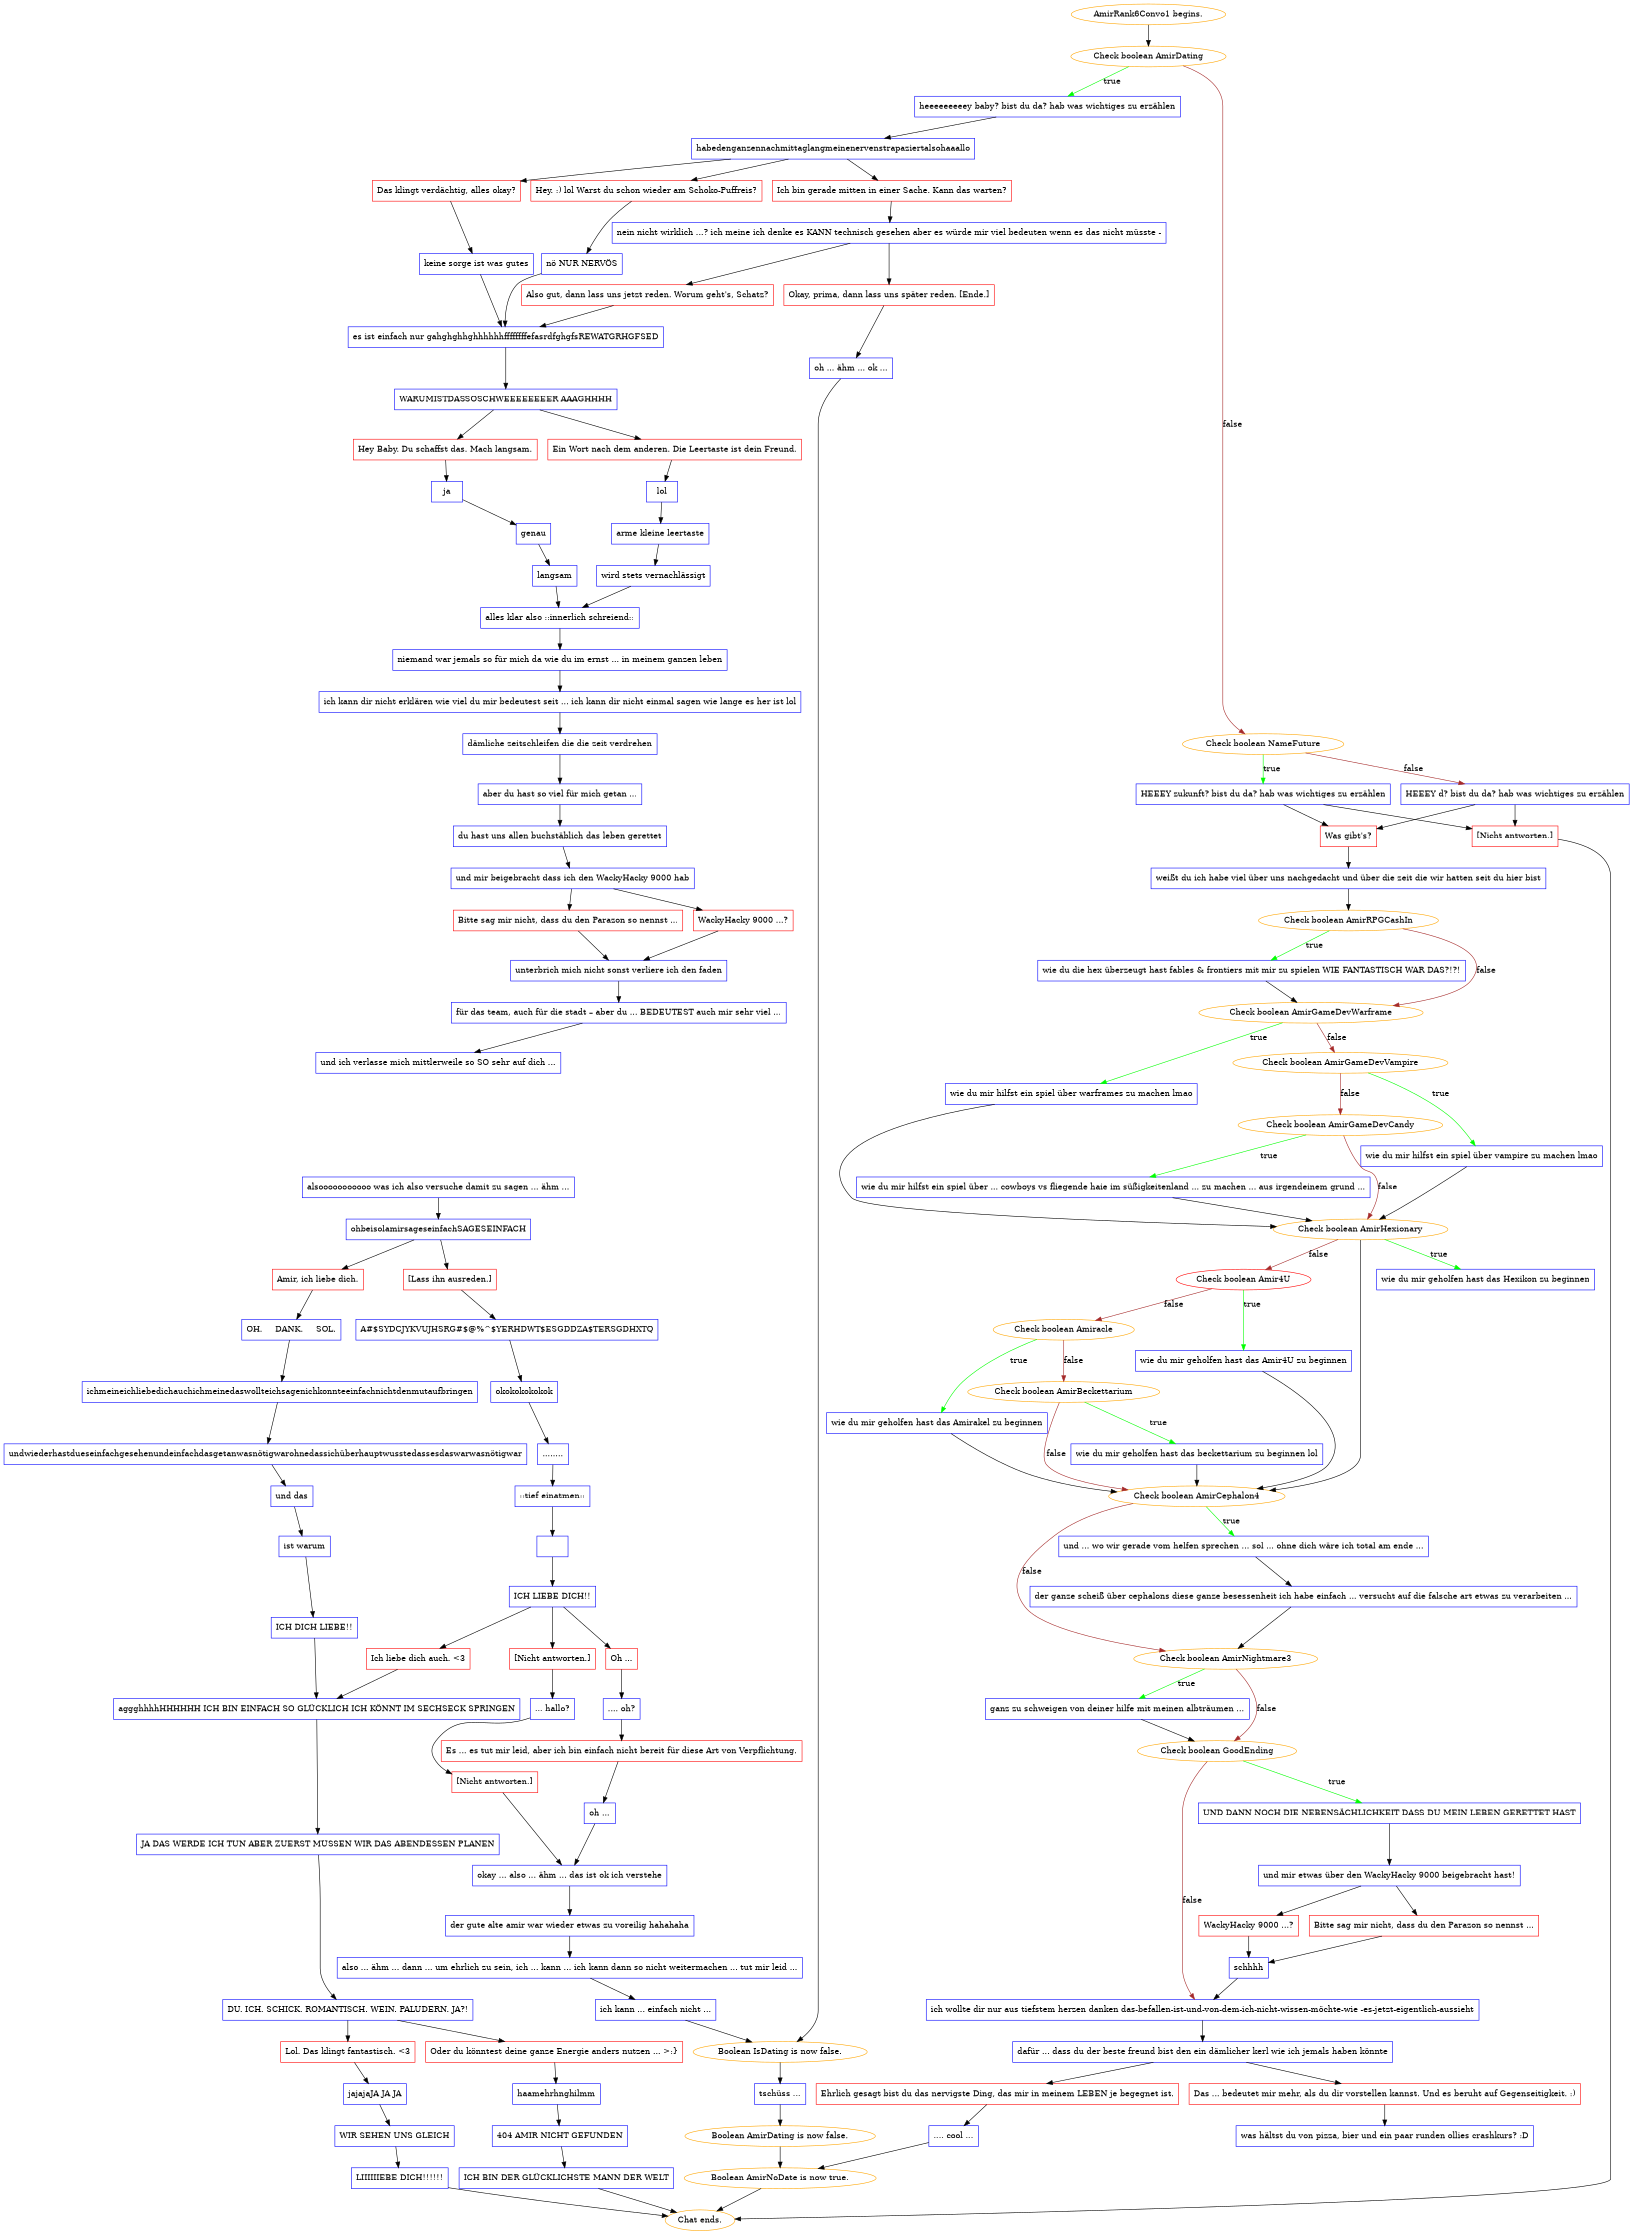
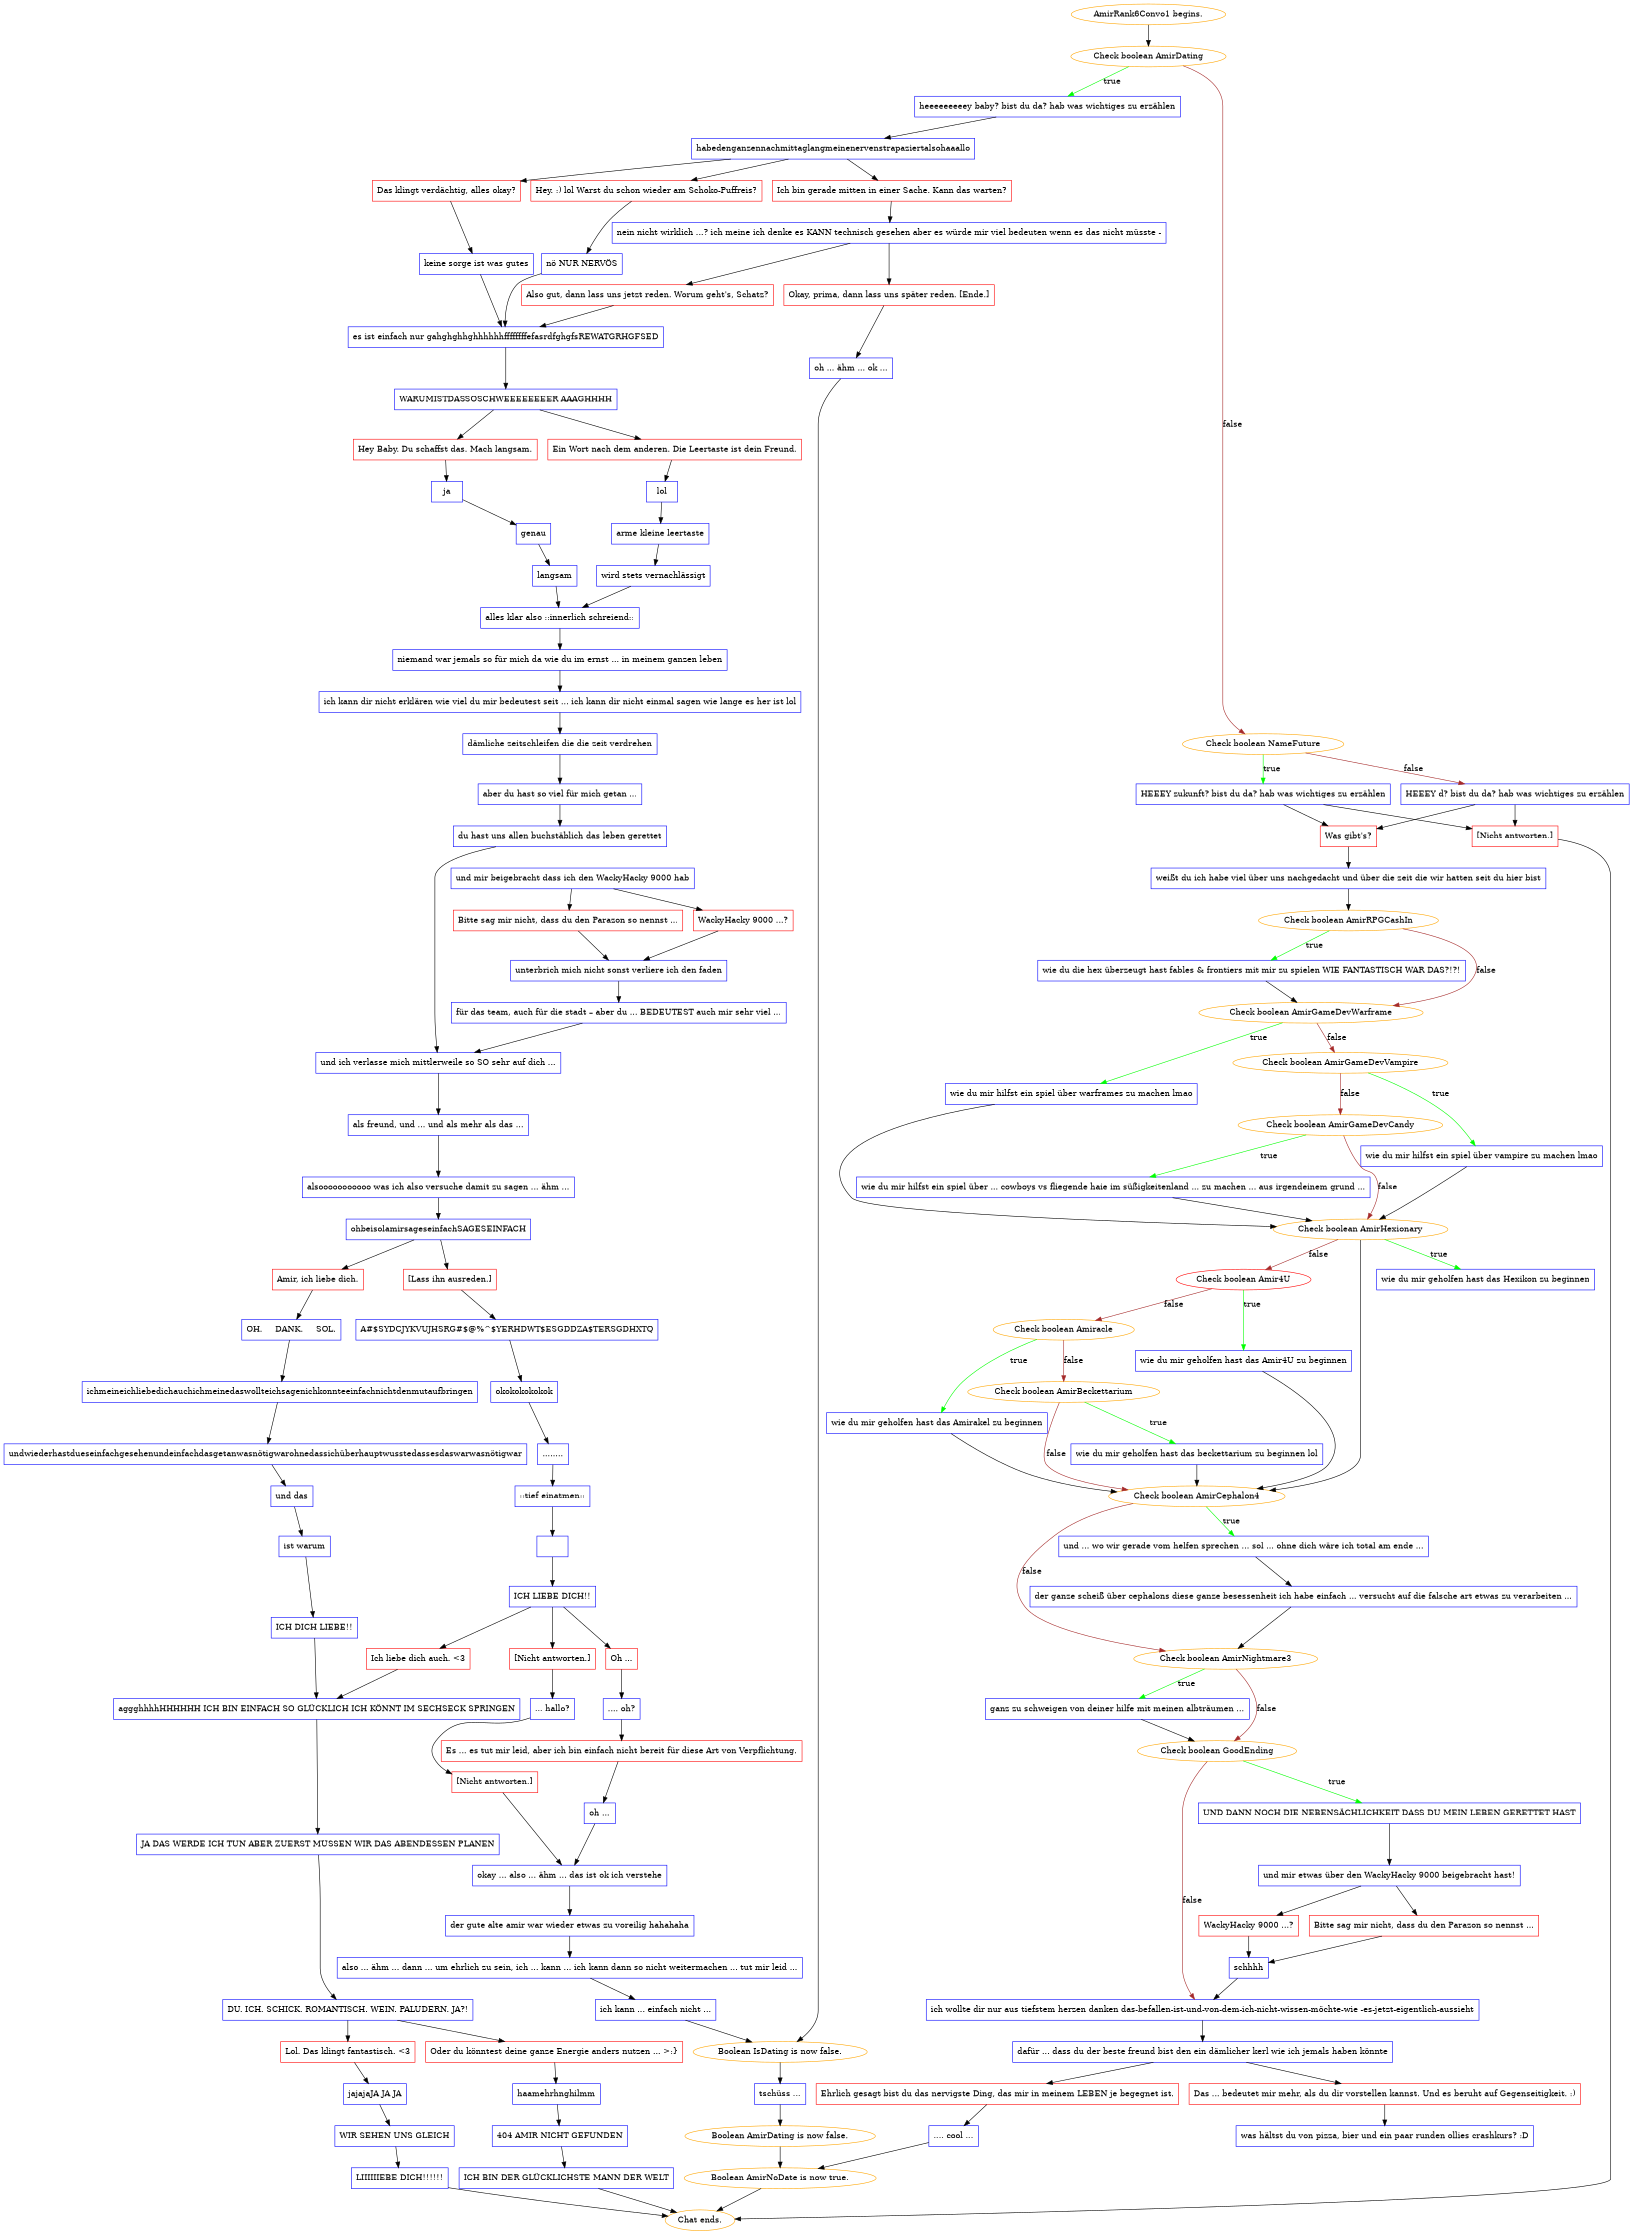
(565, 855) -> (435, 926)
none -> (438, 1125)
